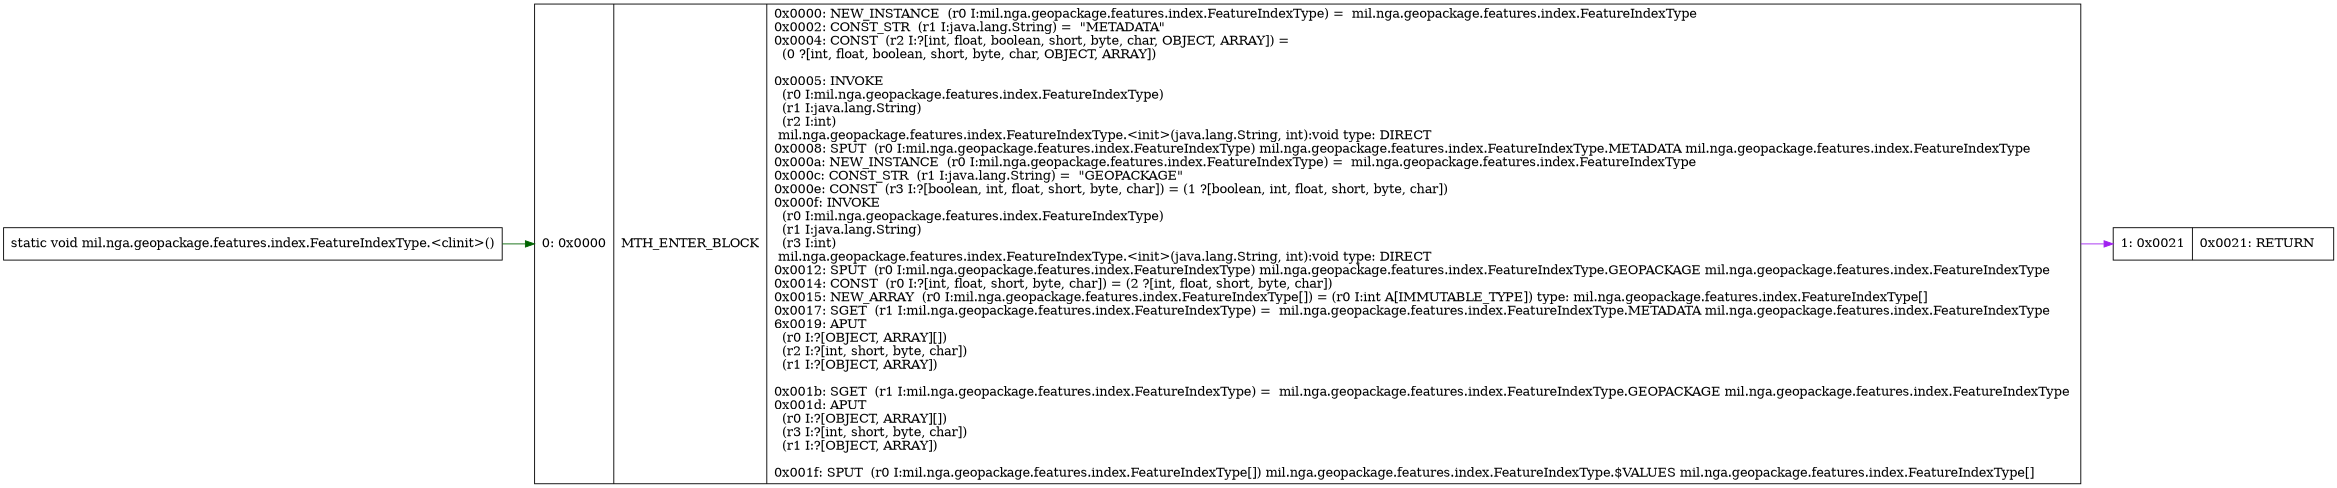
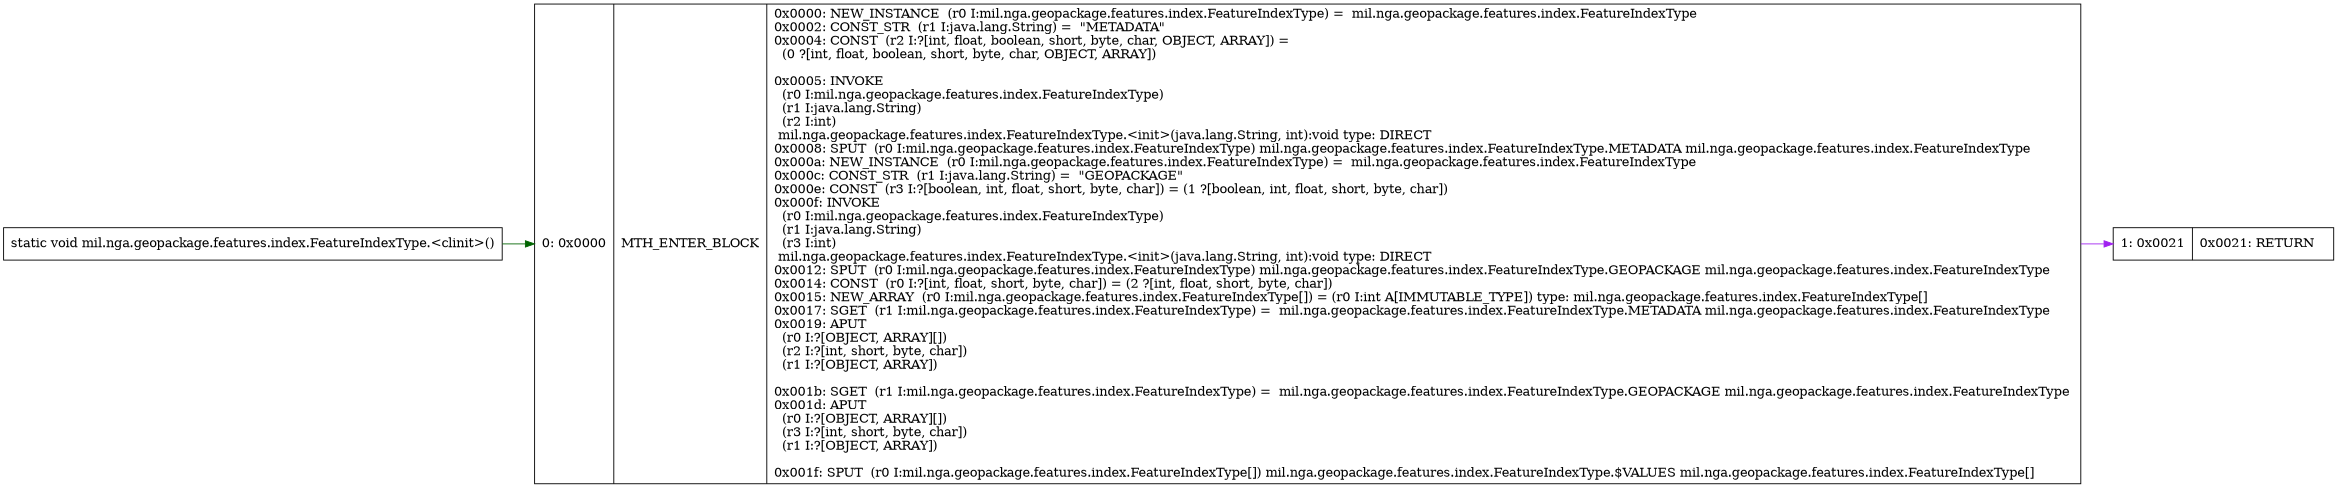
(824, 324) -> (824, 324)
